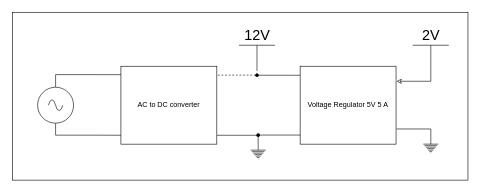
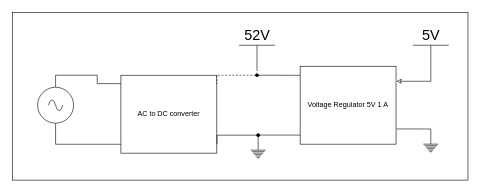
(257, 35) -> (257, 35)
(431, 35) -> (431, 35)
(169, 105) -> (169, 114)
(348, 105) -> (348, 105)
